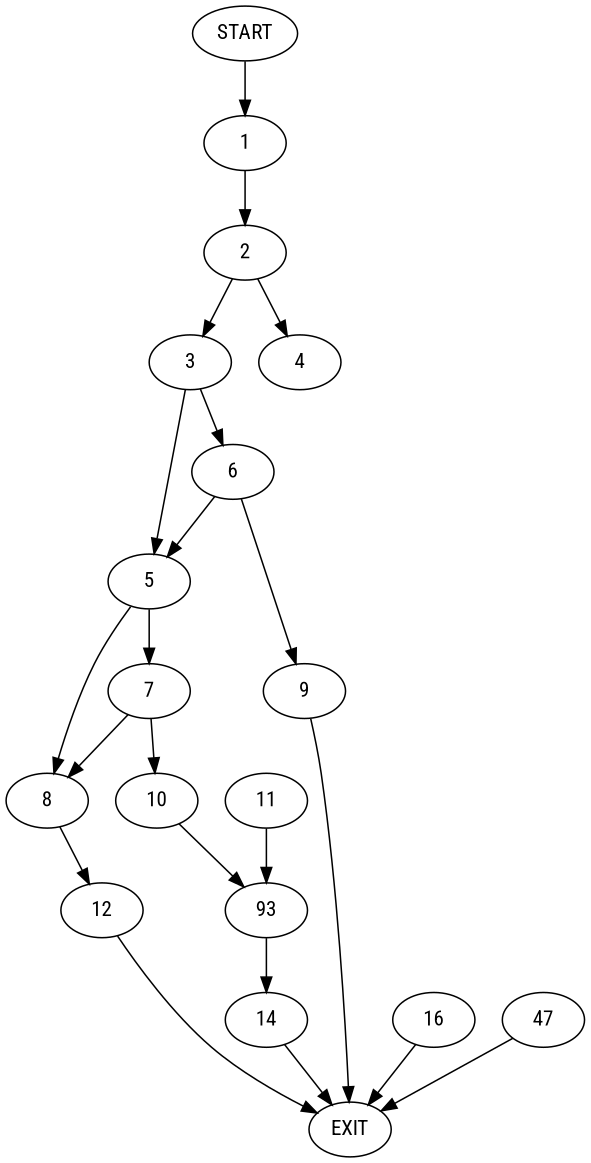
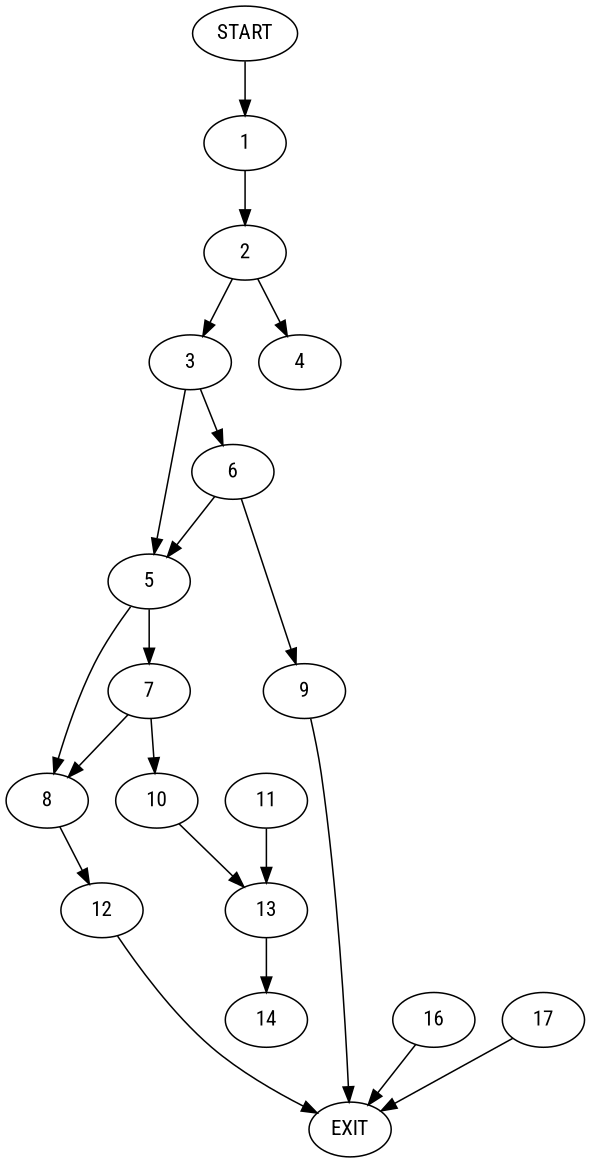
(266, 910) -> (266, 910)
(543, 1020) -> (543, 1020)
(304, 1069) -> none
